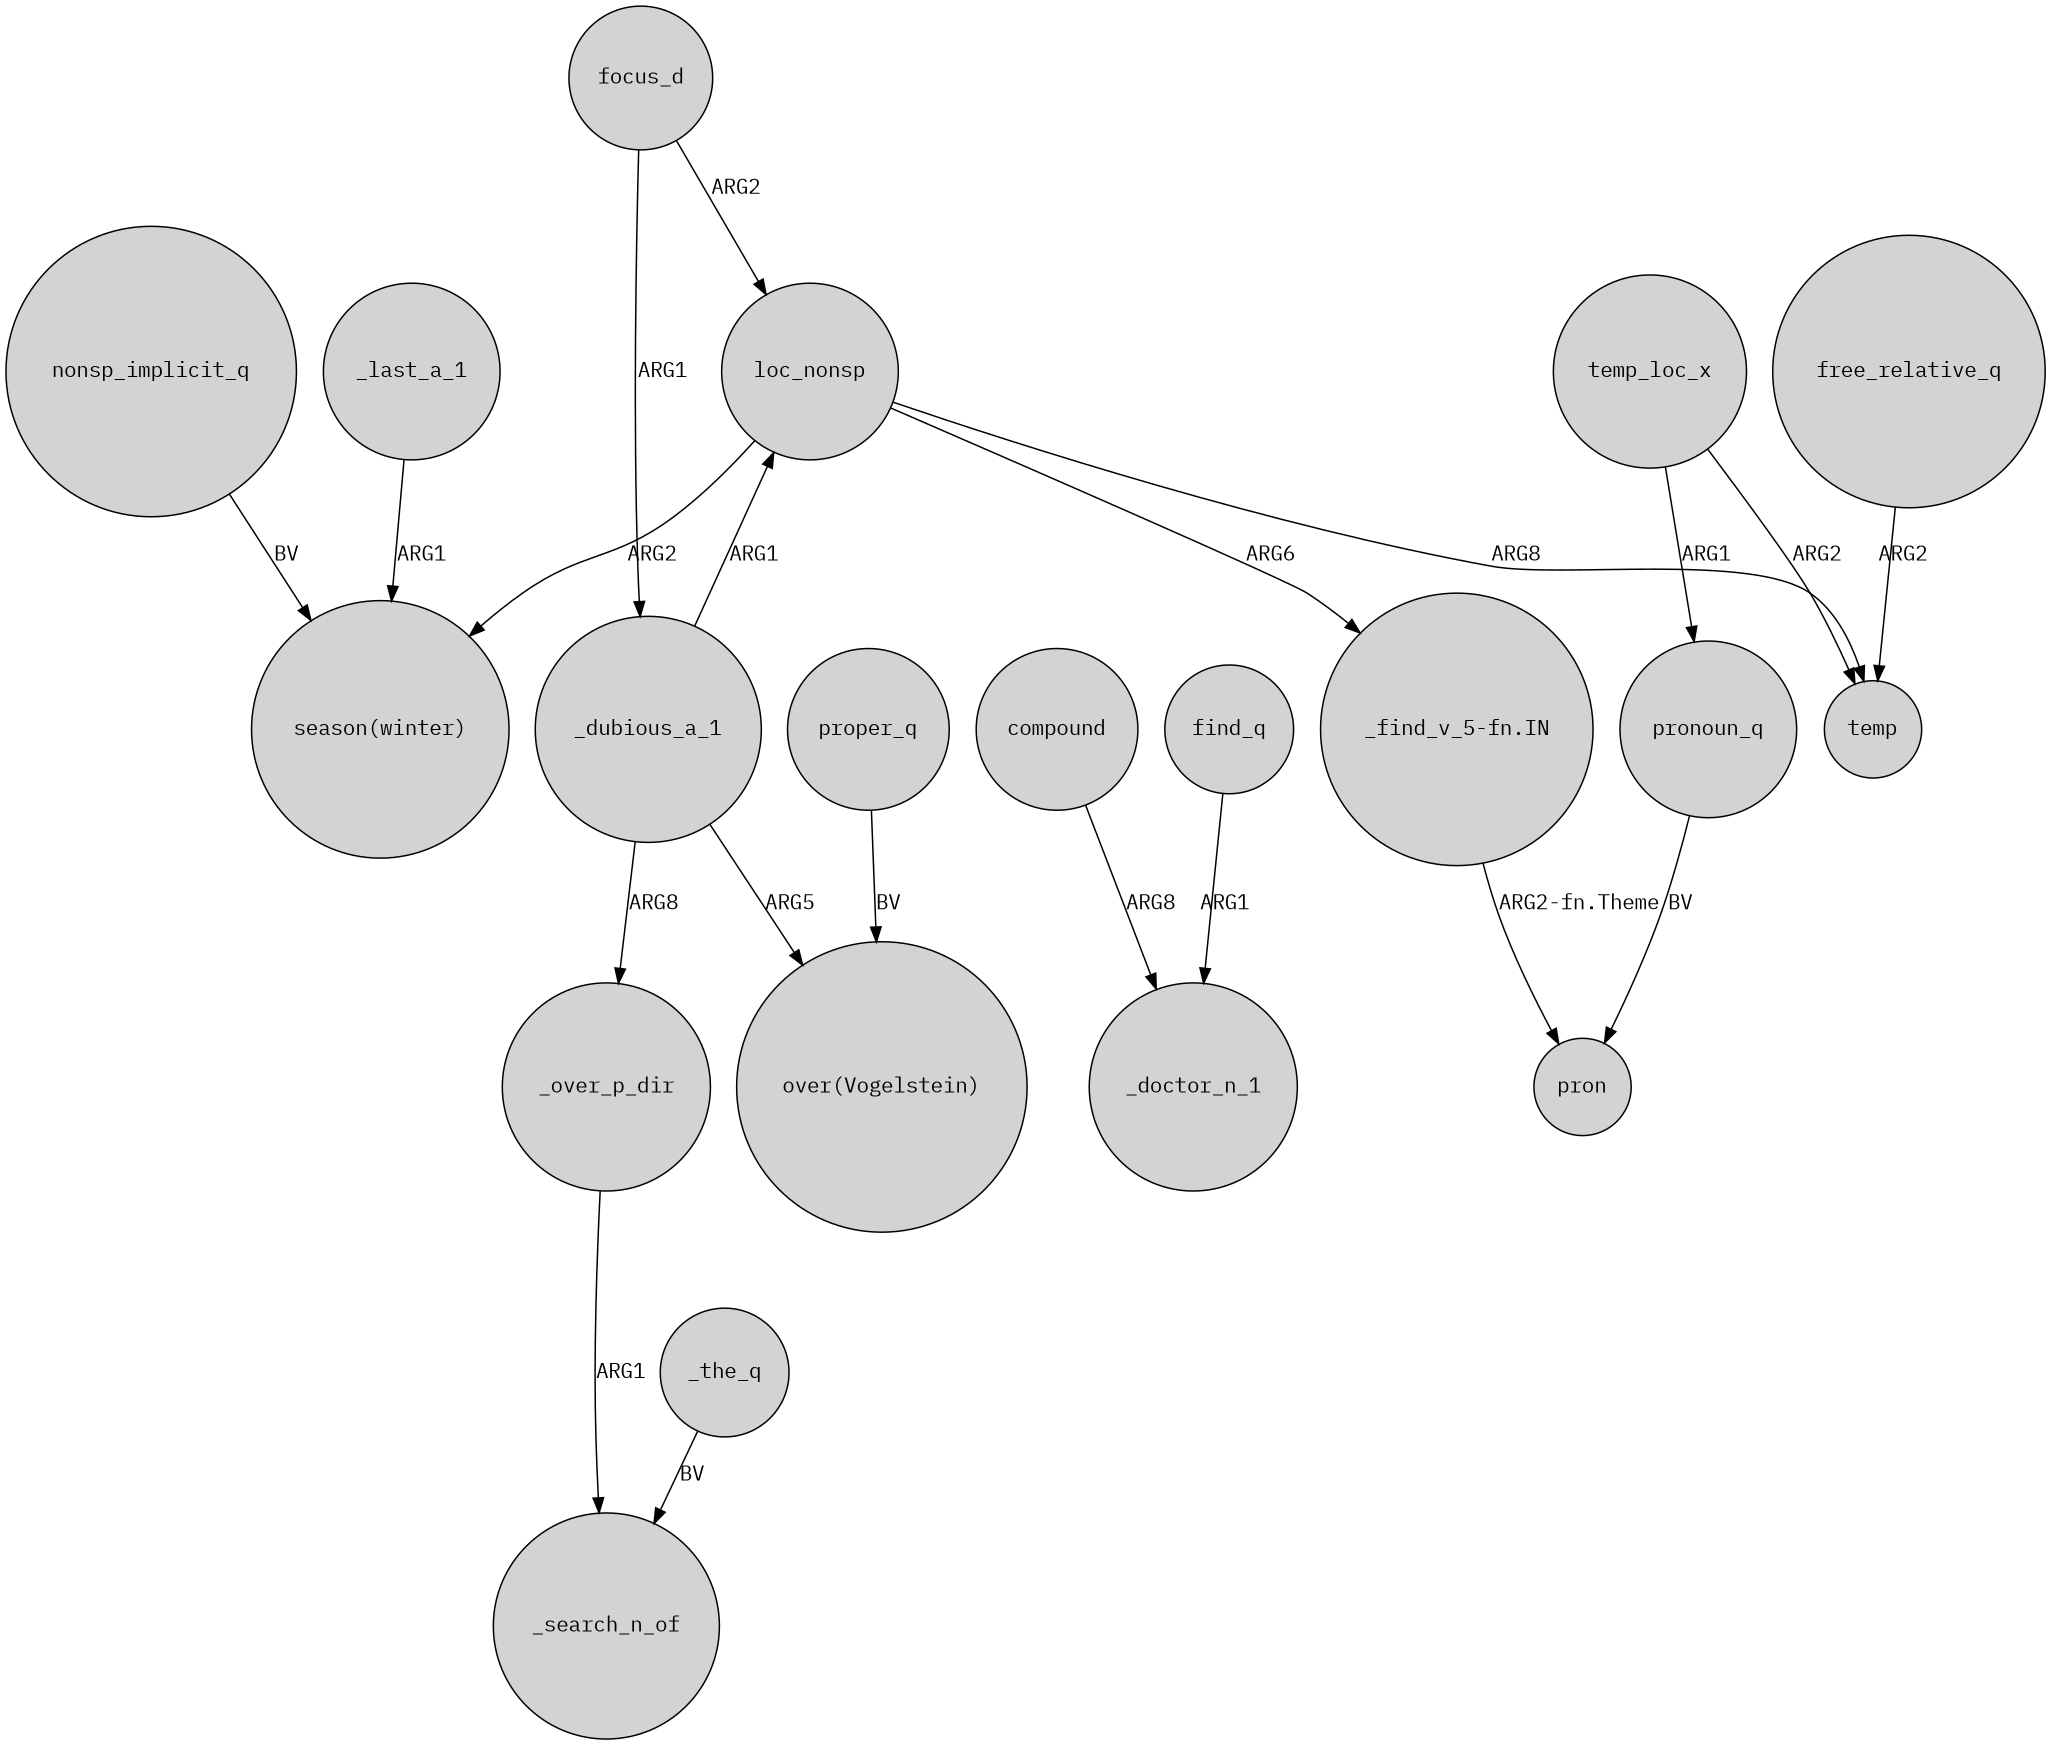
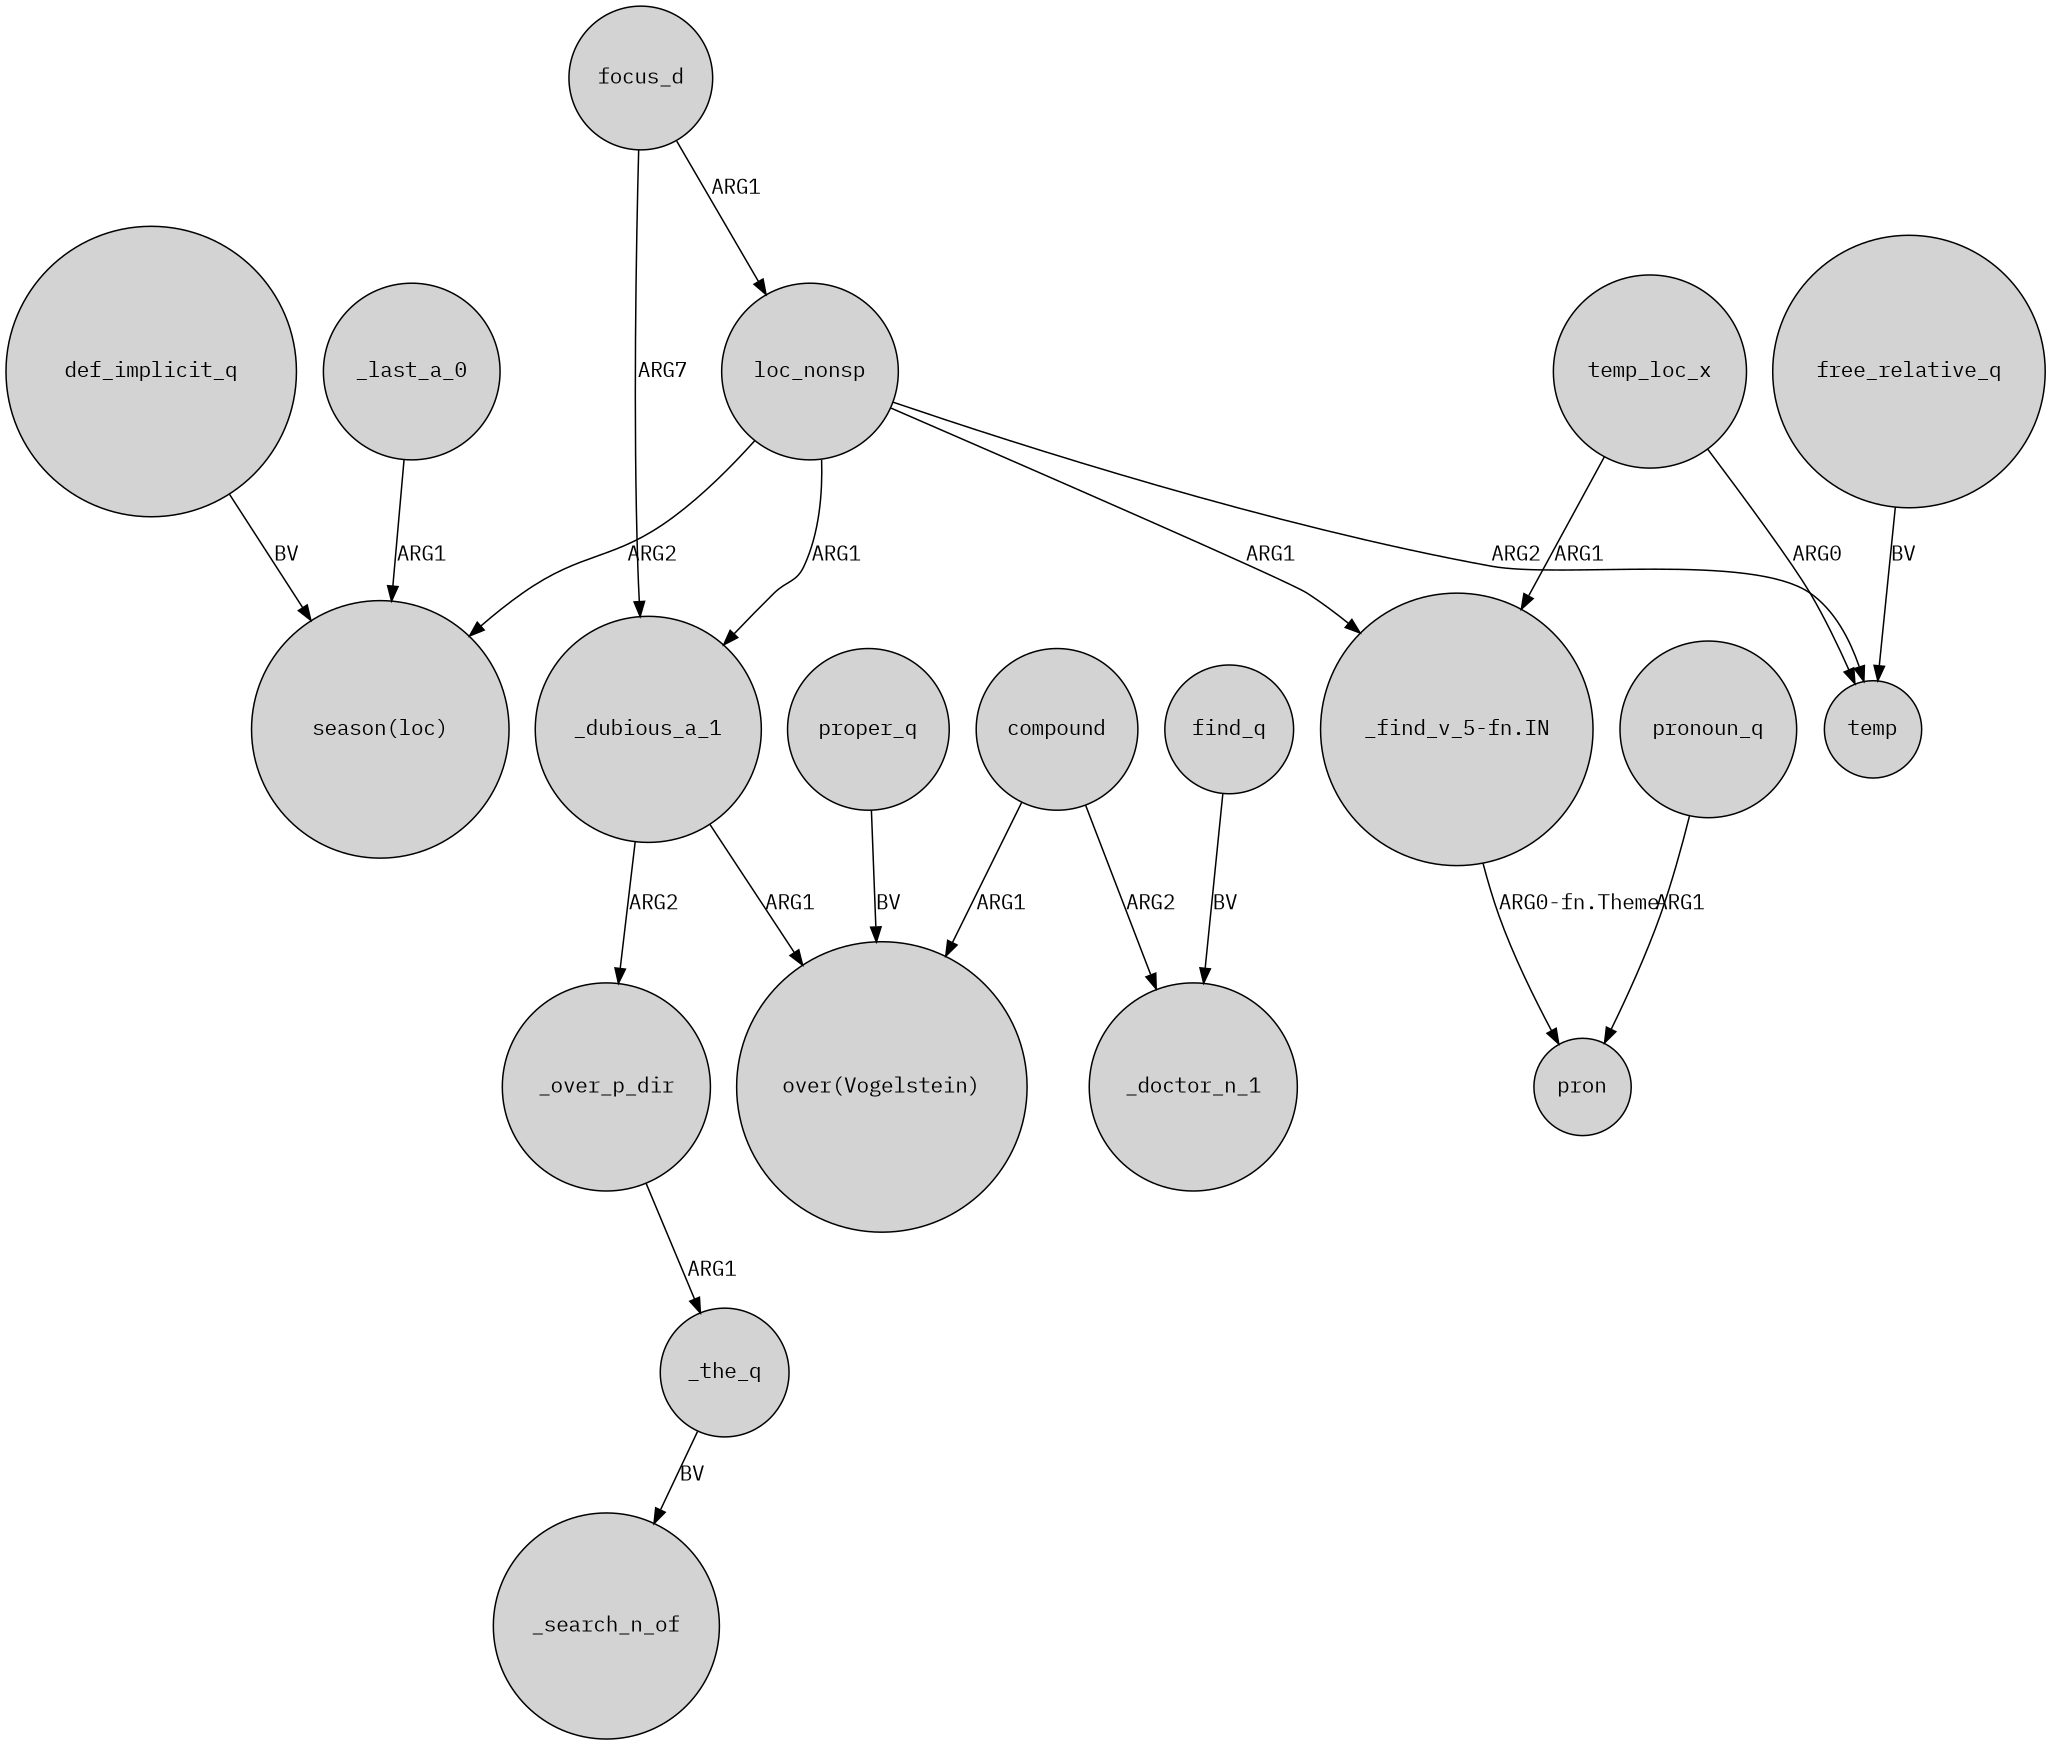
(737, 188) -> (737, 188)
(151, 372) -> (151, 372)
(412, 372) -> (412, 372)
(663, 372) -> (663, 372)
(731, 547) -> (806, 561)
(1678, 547) -> (1567, 526)
(1271, 555) -> (1271, 555)
(1517, 555) -> (1517, 555)
(1818, 555) -> (1818, 555)
(1904, 555) -> (1904, 555)
(380, 729) -> (380, 729)
none -> (987, 872)
(654, 904) -> (654, 904)
(791, 904) -> (791, 904)
(1151, 904) -> (1151, 904)
(1225, 904) -> (1225, 904)
(1580, 904) -> (1580, 904)
(1681, 904) -> (1681, 904)
(595, 1344) -> (670, 1241)
